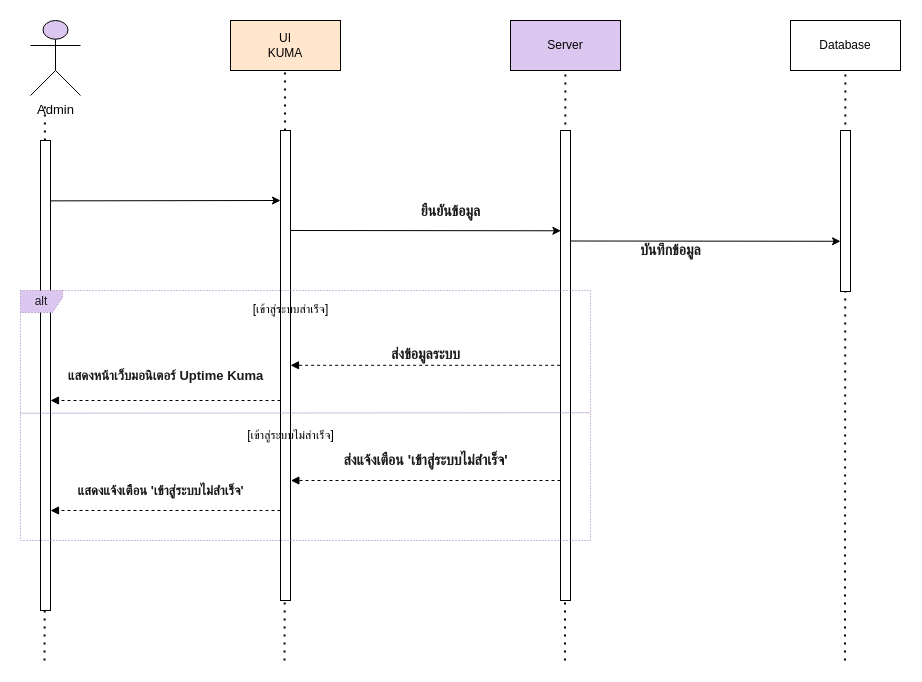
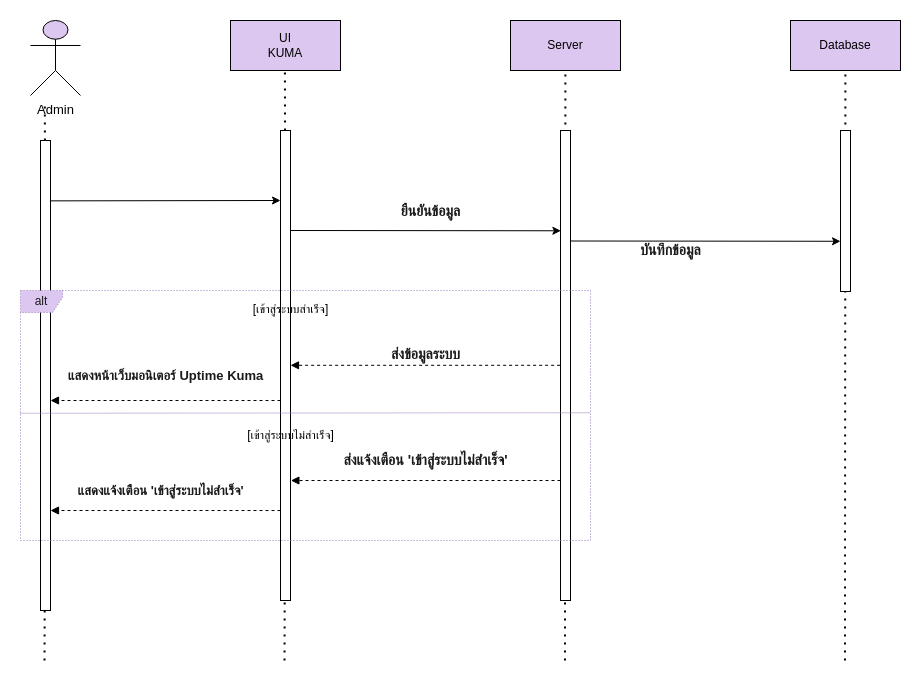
(286, 46) -> (286, 46)
(846, 46) -> (846, 46)
(451, 211) -> (431, 211)
